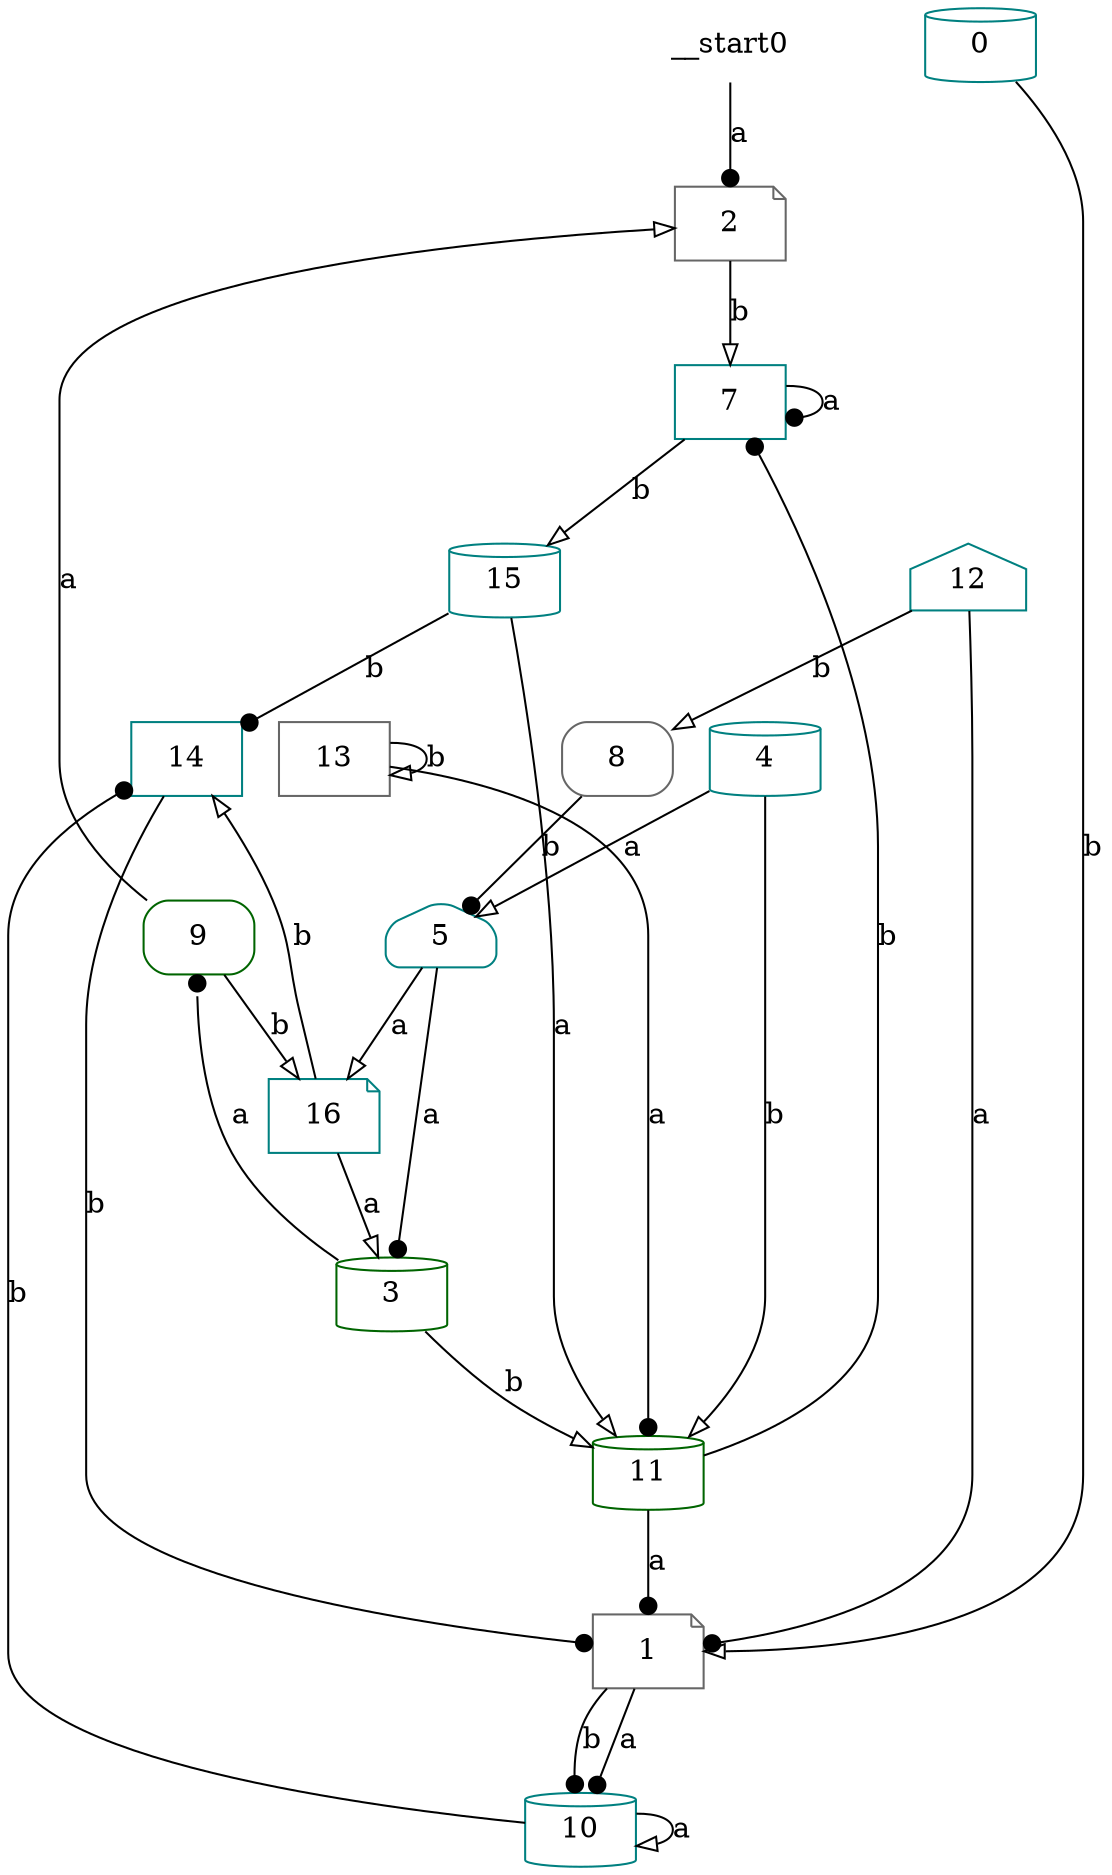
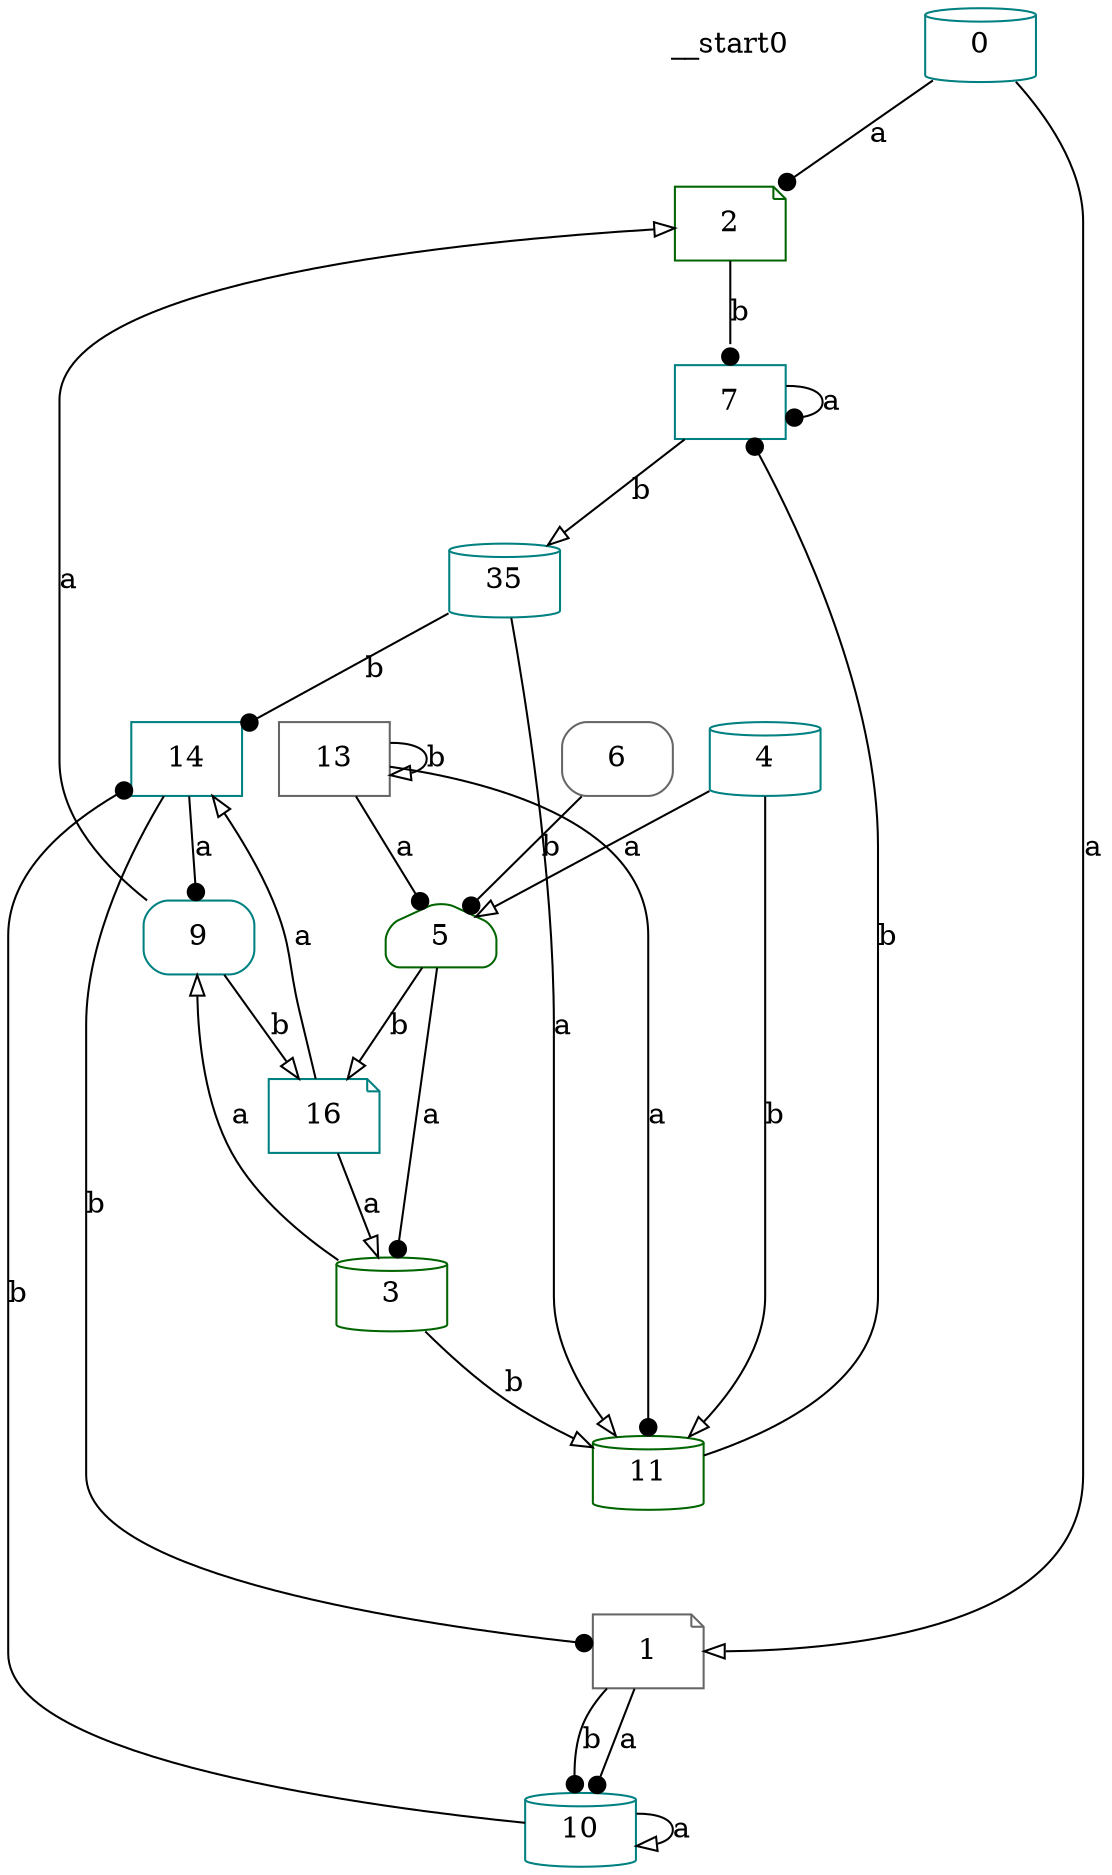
(730, 126) -> (863, 129)
(730, 224) -> (730, 224)
(730, 303) -> (730, 303)
(505, 581) -> (505, 581)
(968, 581) -> none
(617, 759) -> (617, 759)
none -> (192, 840)
none -> (386, 845)
(1093, 848) -> (1093, 848)
(199, 937) -> (199, 937)
(304, 937) -> (304, 937)
(441, 937) -> (441, 937)
(400, 1027) -> (400, 1027)
(230, 1149) -> (230, 1149)
(648, 1554) -> none
